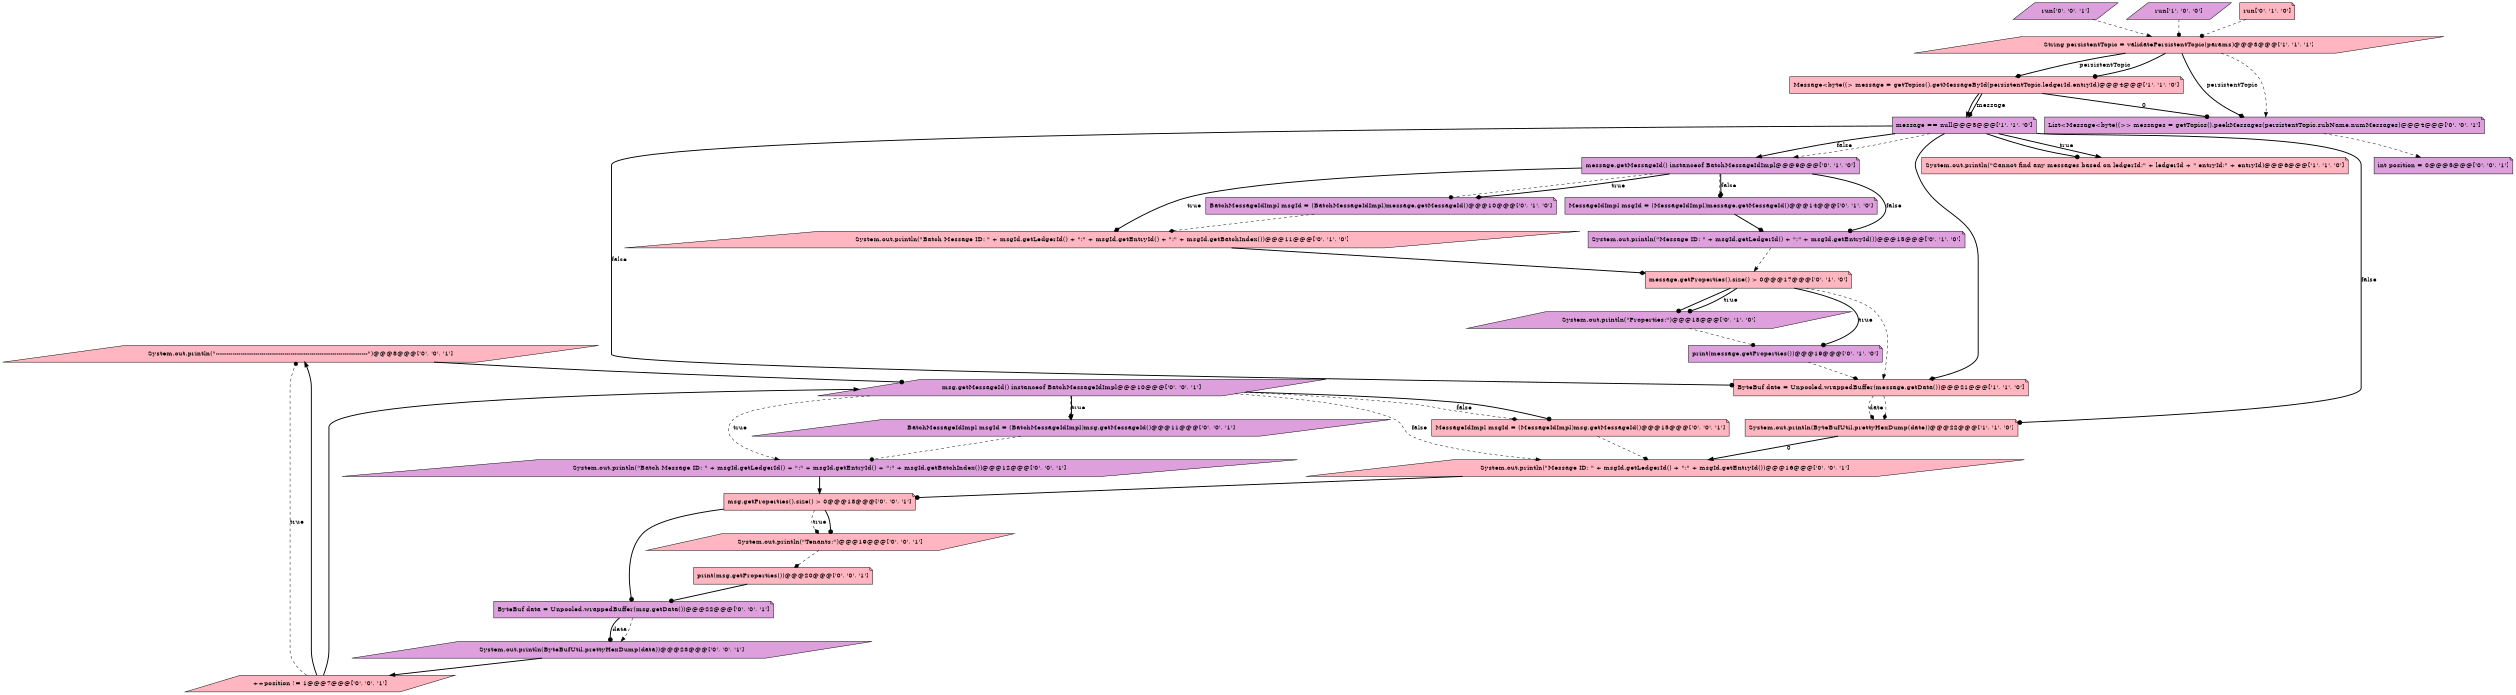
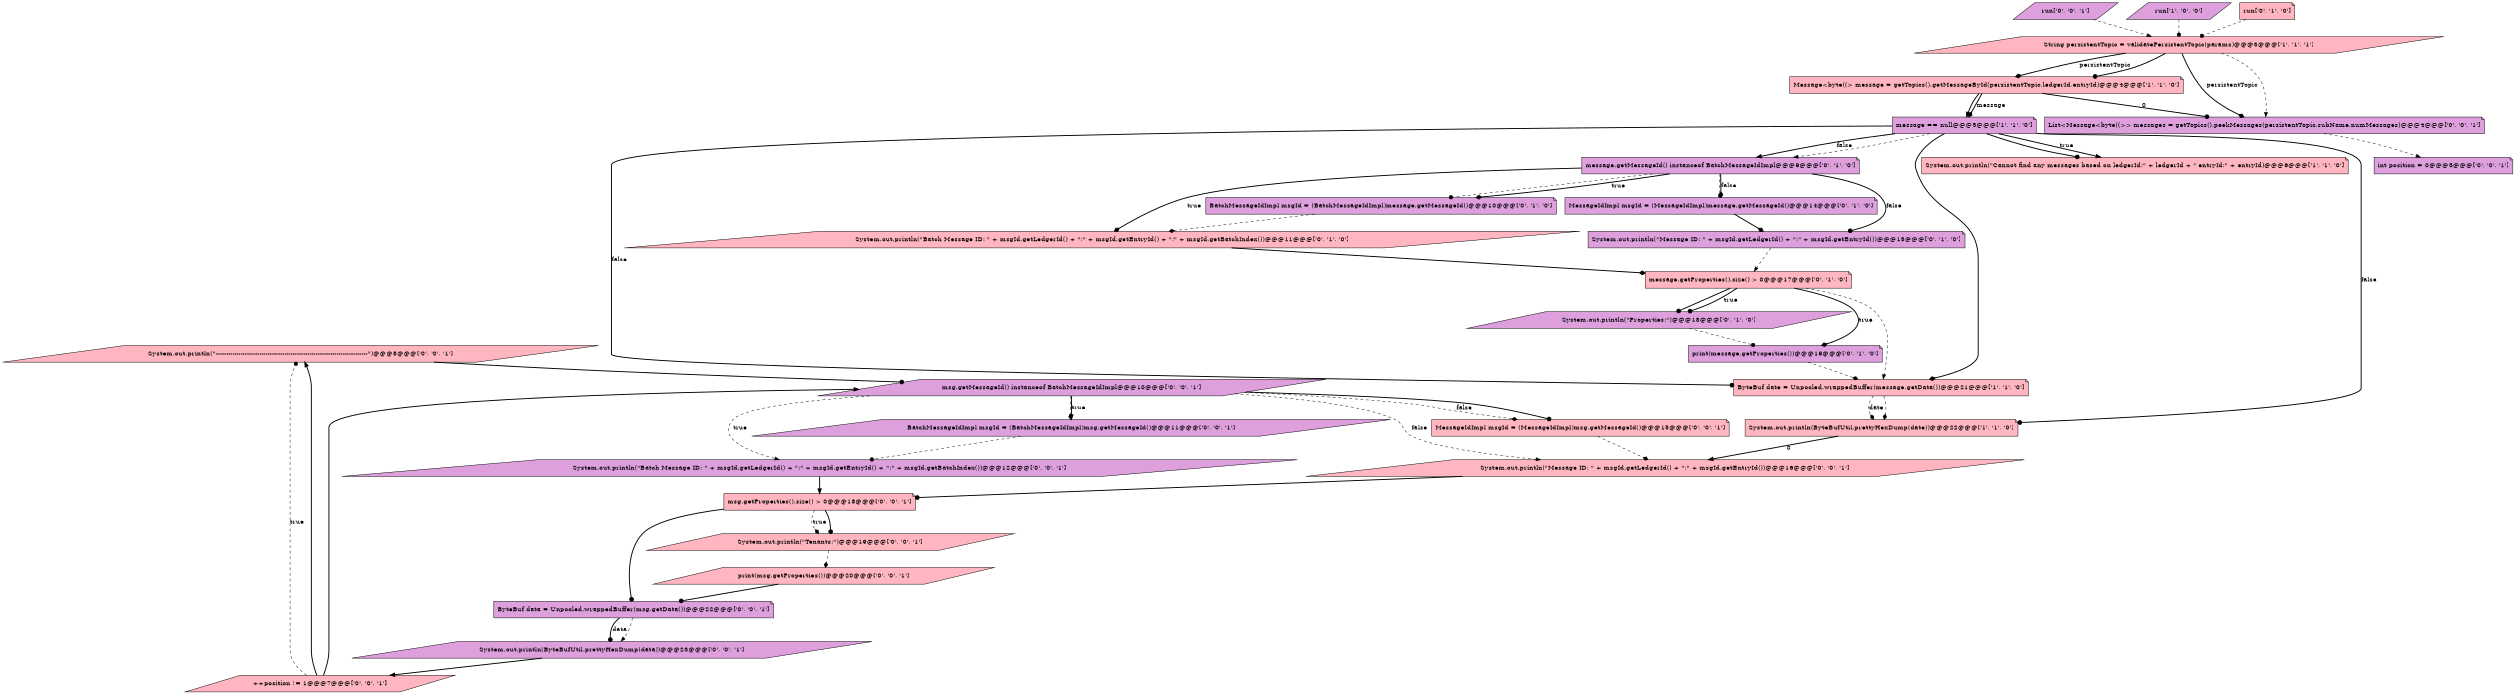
(1850, 307) -> (1849, 307)
(783, 576) -> (824, 576)
